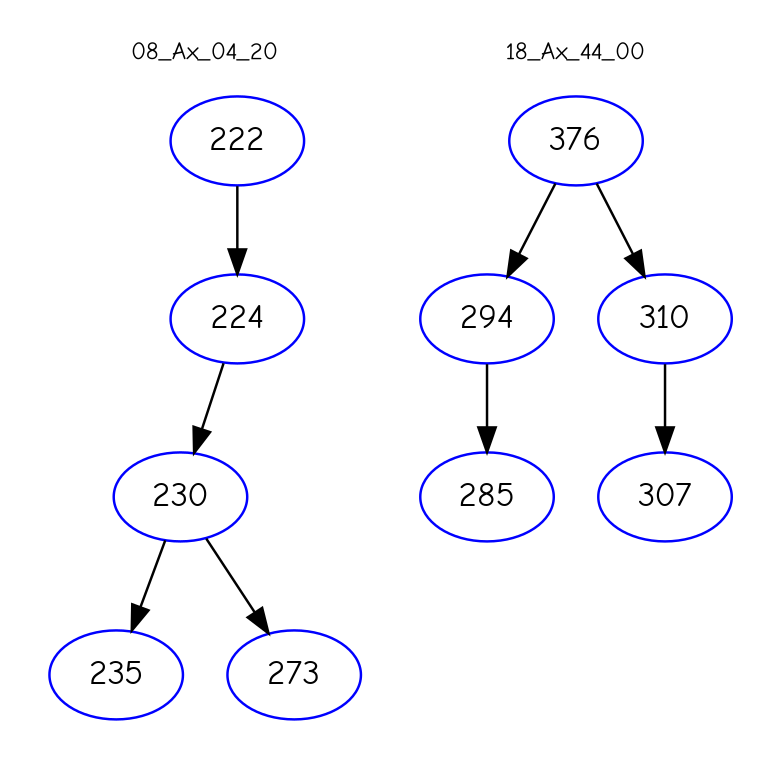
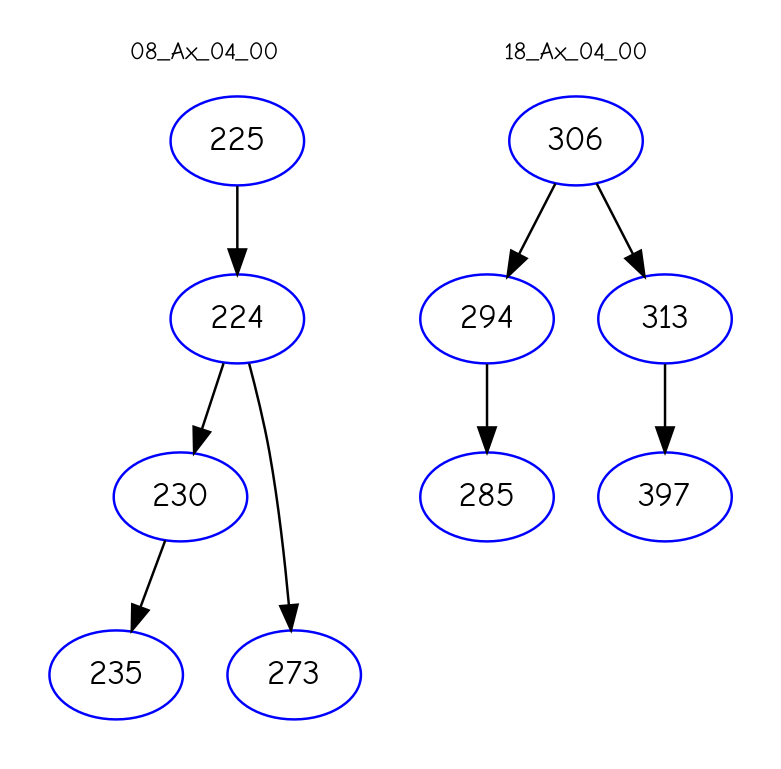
(205, 53) -> (205, 53)
(576, 53) -> (576, 53)
(237, 141) -> (237, 141)
(576, 141) -> (576, 141)
(665, 319) -> (665, 319)
(665, 497) -> (665, 497)
(230, 575) -> (275, 483)
